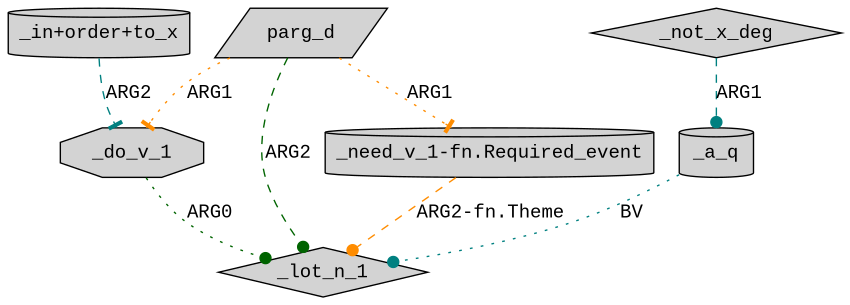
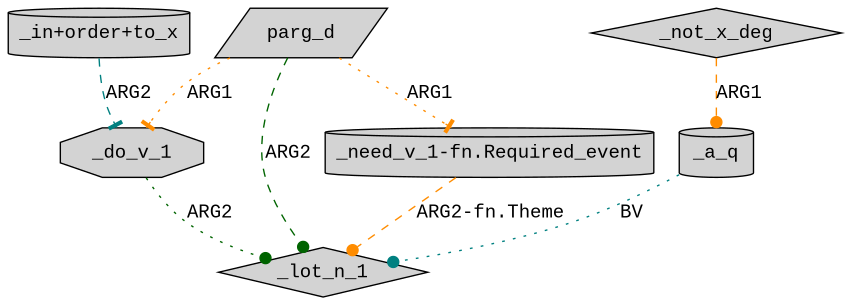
(716, 87) -> (716, 87)
(210, 212) -> (210, 212)
